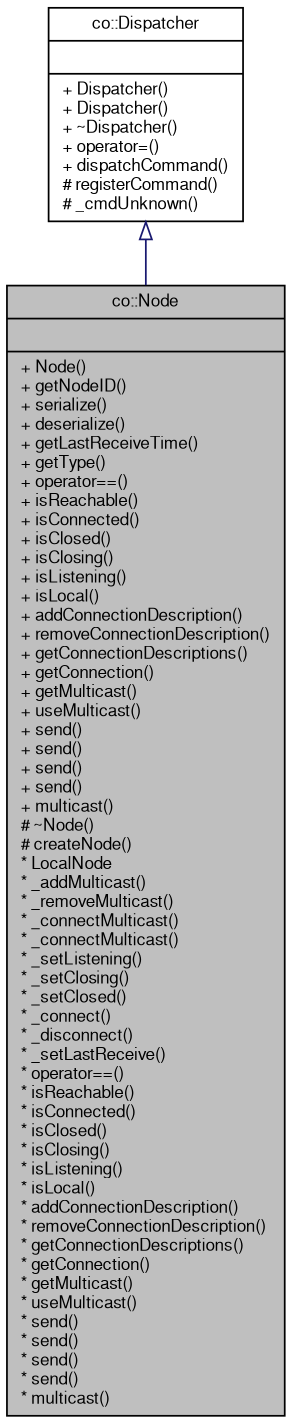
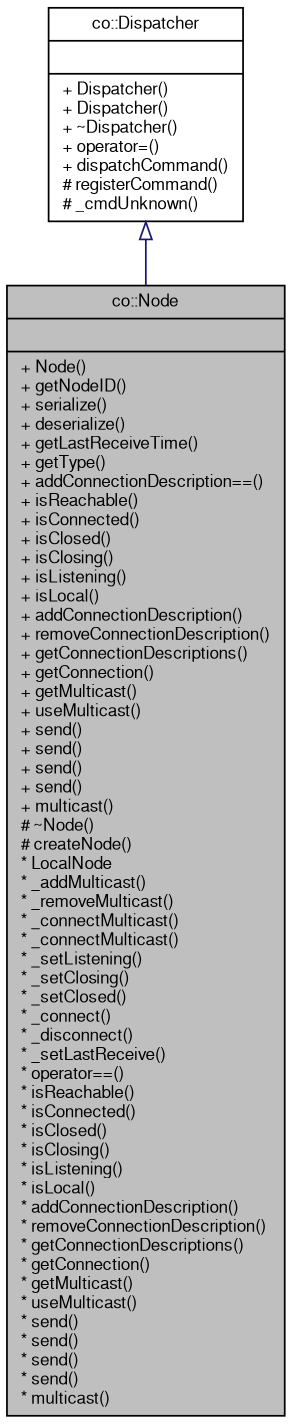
(75, 482) -> (142, 482)
